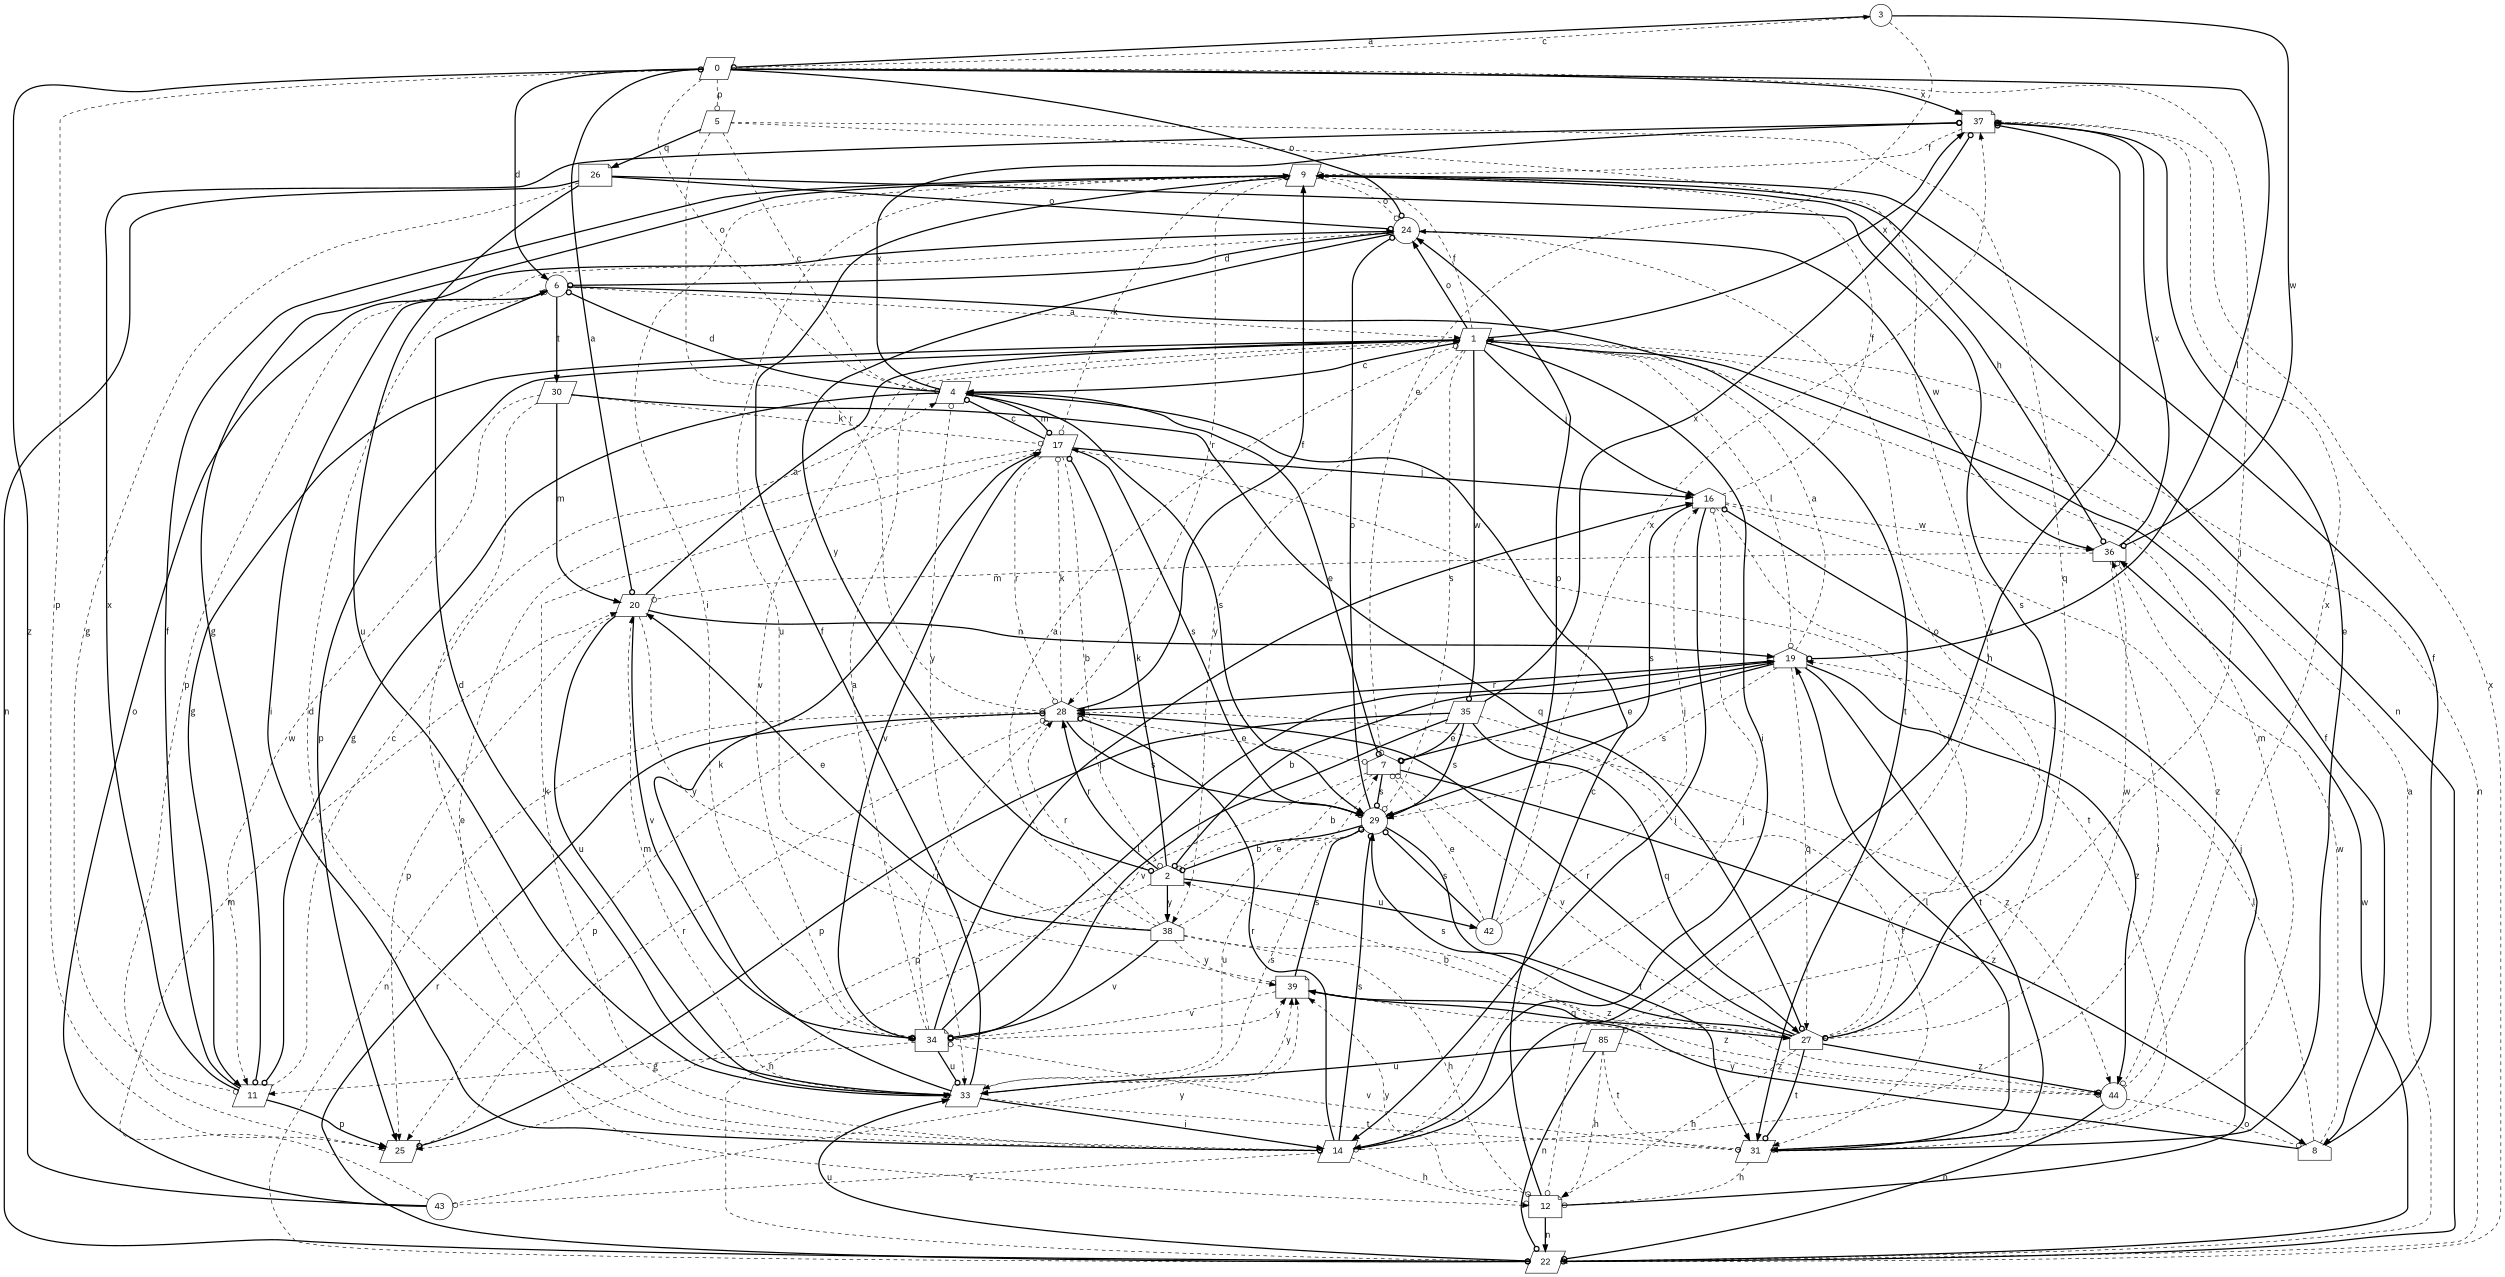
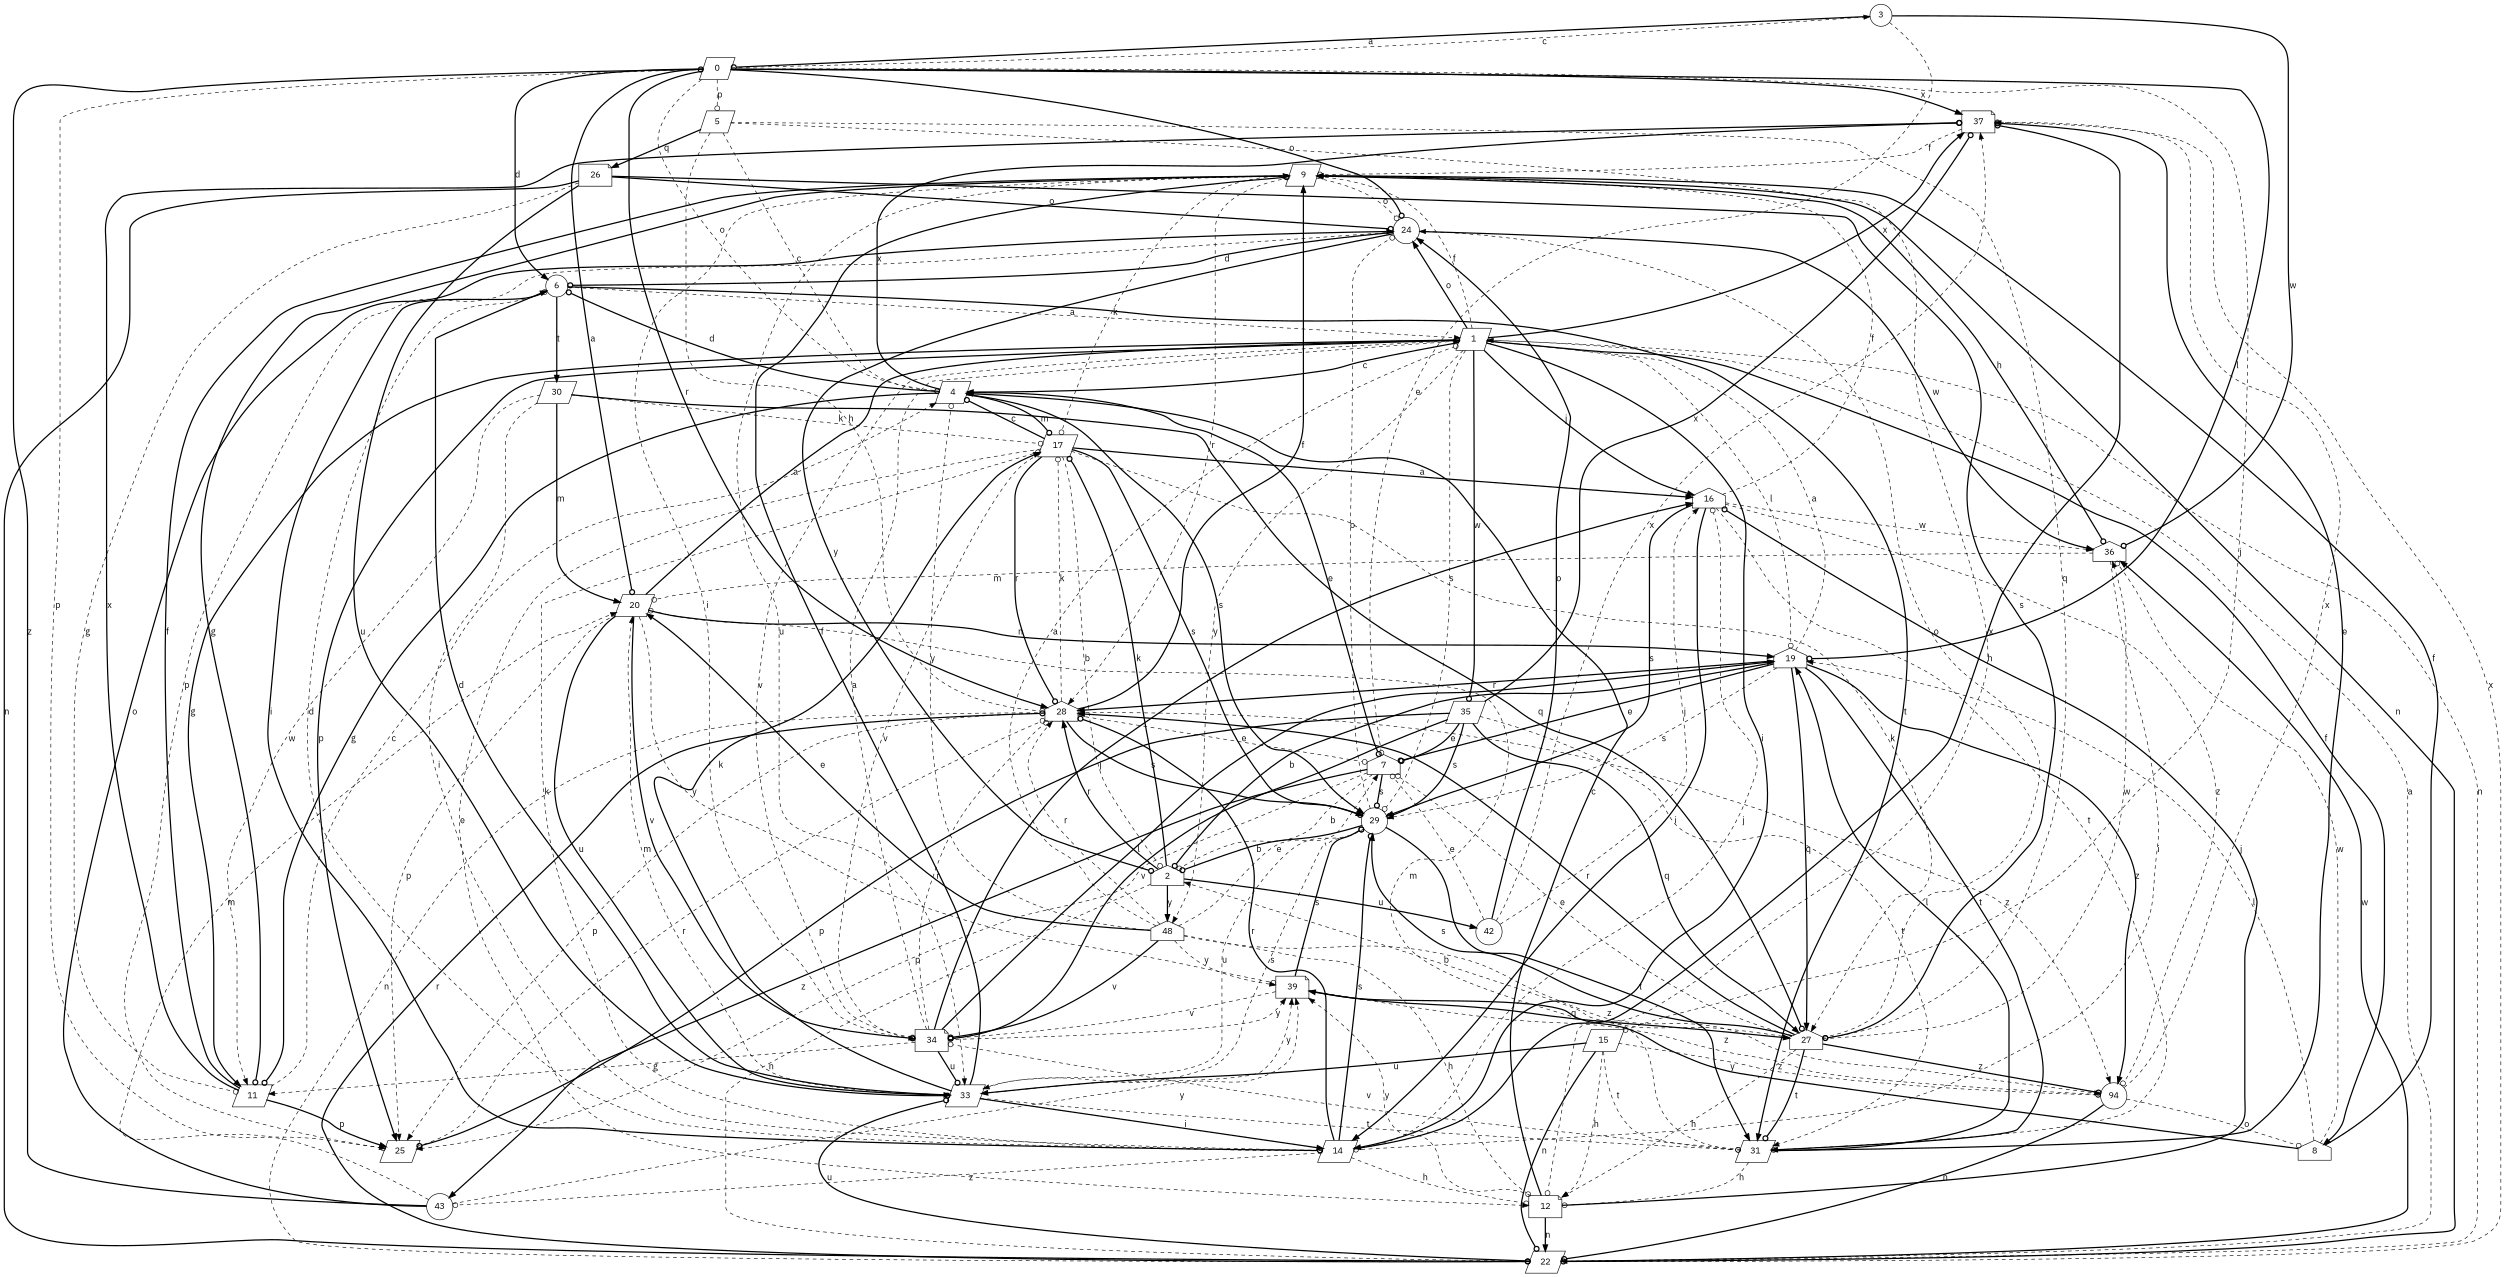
(2145, 285) -> none
(851, 419) -> (851, 419)
none -> (707, 449)
(1422, 472) -> (1422, 472)
(1350, 531) -> (1351, 517)
(1015, 584) -> (1015, 584)
(1710, 613) -> (1657, 623)
(2240, 696) -> (1399, 681)
(880, 744) -> (880, 744)
(1805, 836) -> (1805, 836)
(1434, 878) -> none
(1562, 903) -> (1562, 903)
(1868, 914) -> (888, 941)
(1167, 932) -> (1167, 932)
(1604, 1040) -> (1604, 1040)
(2114, 1096) -> (2114, 1096)
(1093, 1235) -> (1093, 1235)
